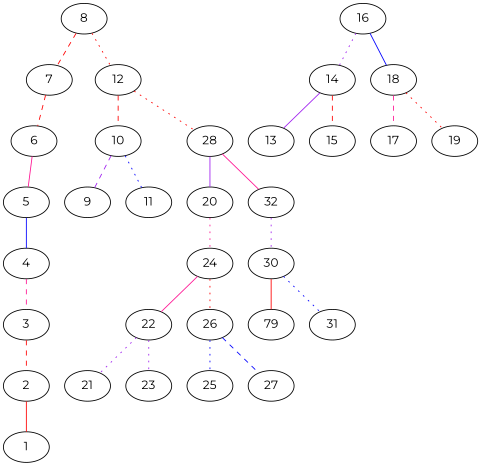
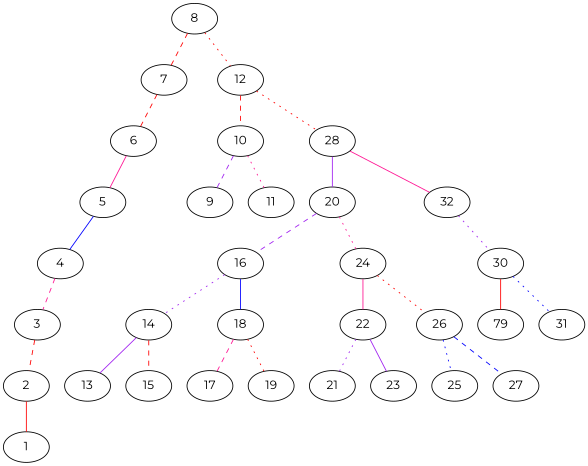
(133, 172) -> (256, 172)
none -> (286, 233)
(149, 355) -> (378, 355)
